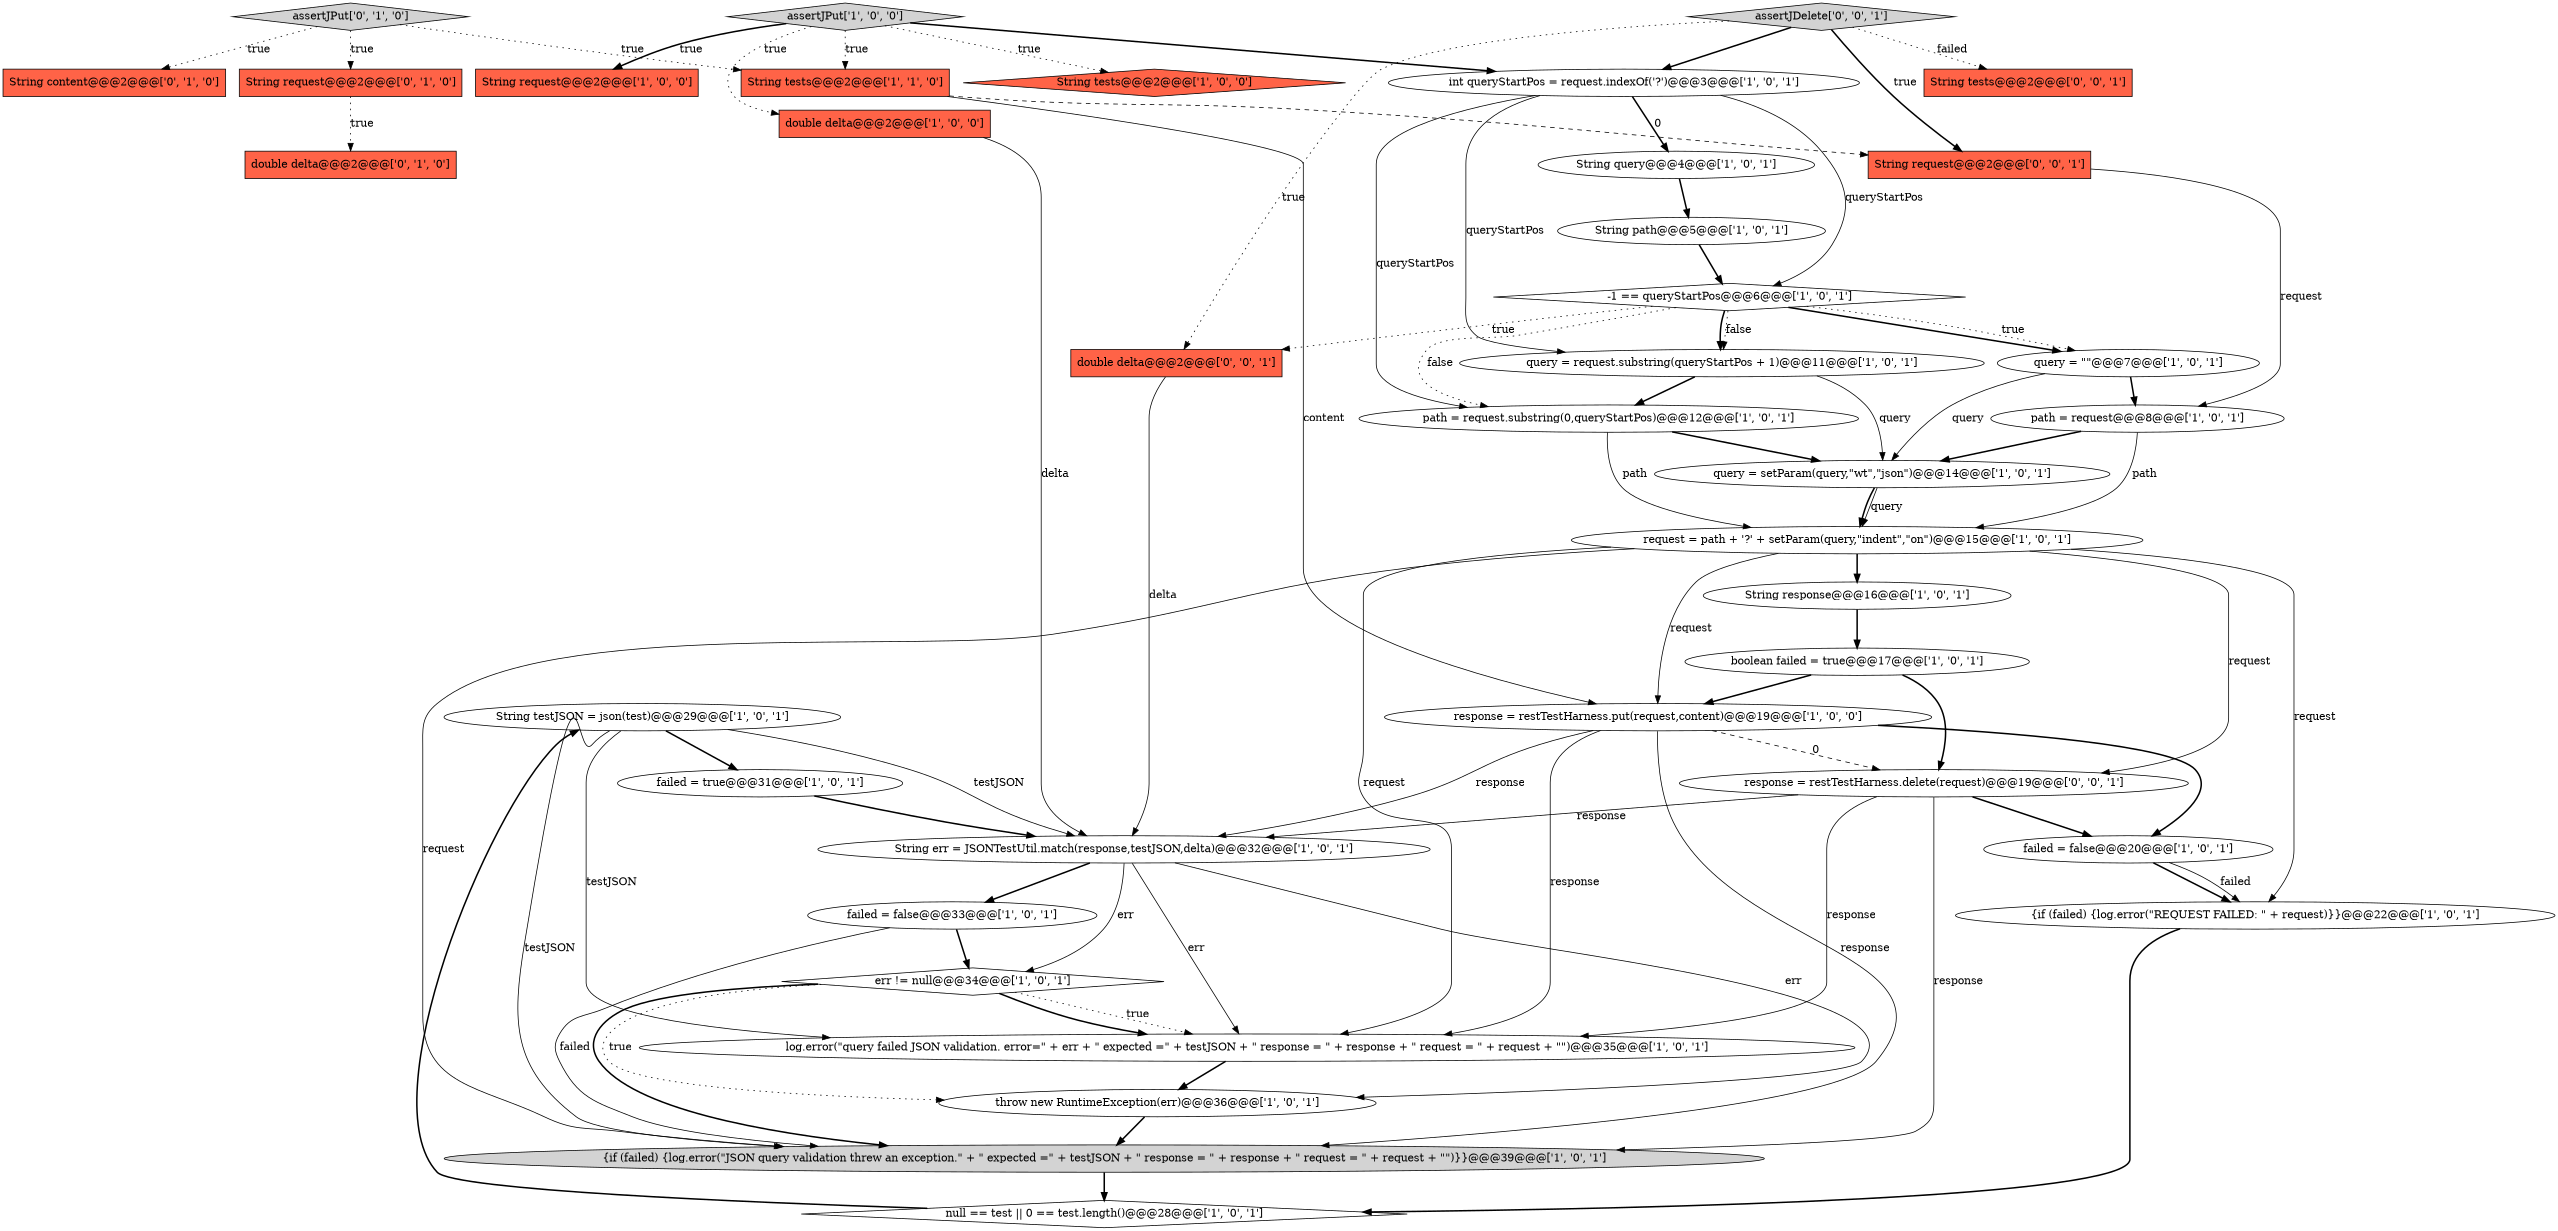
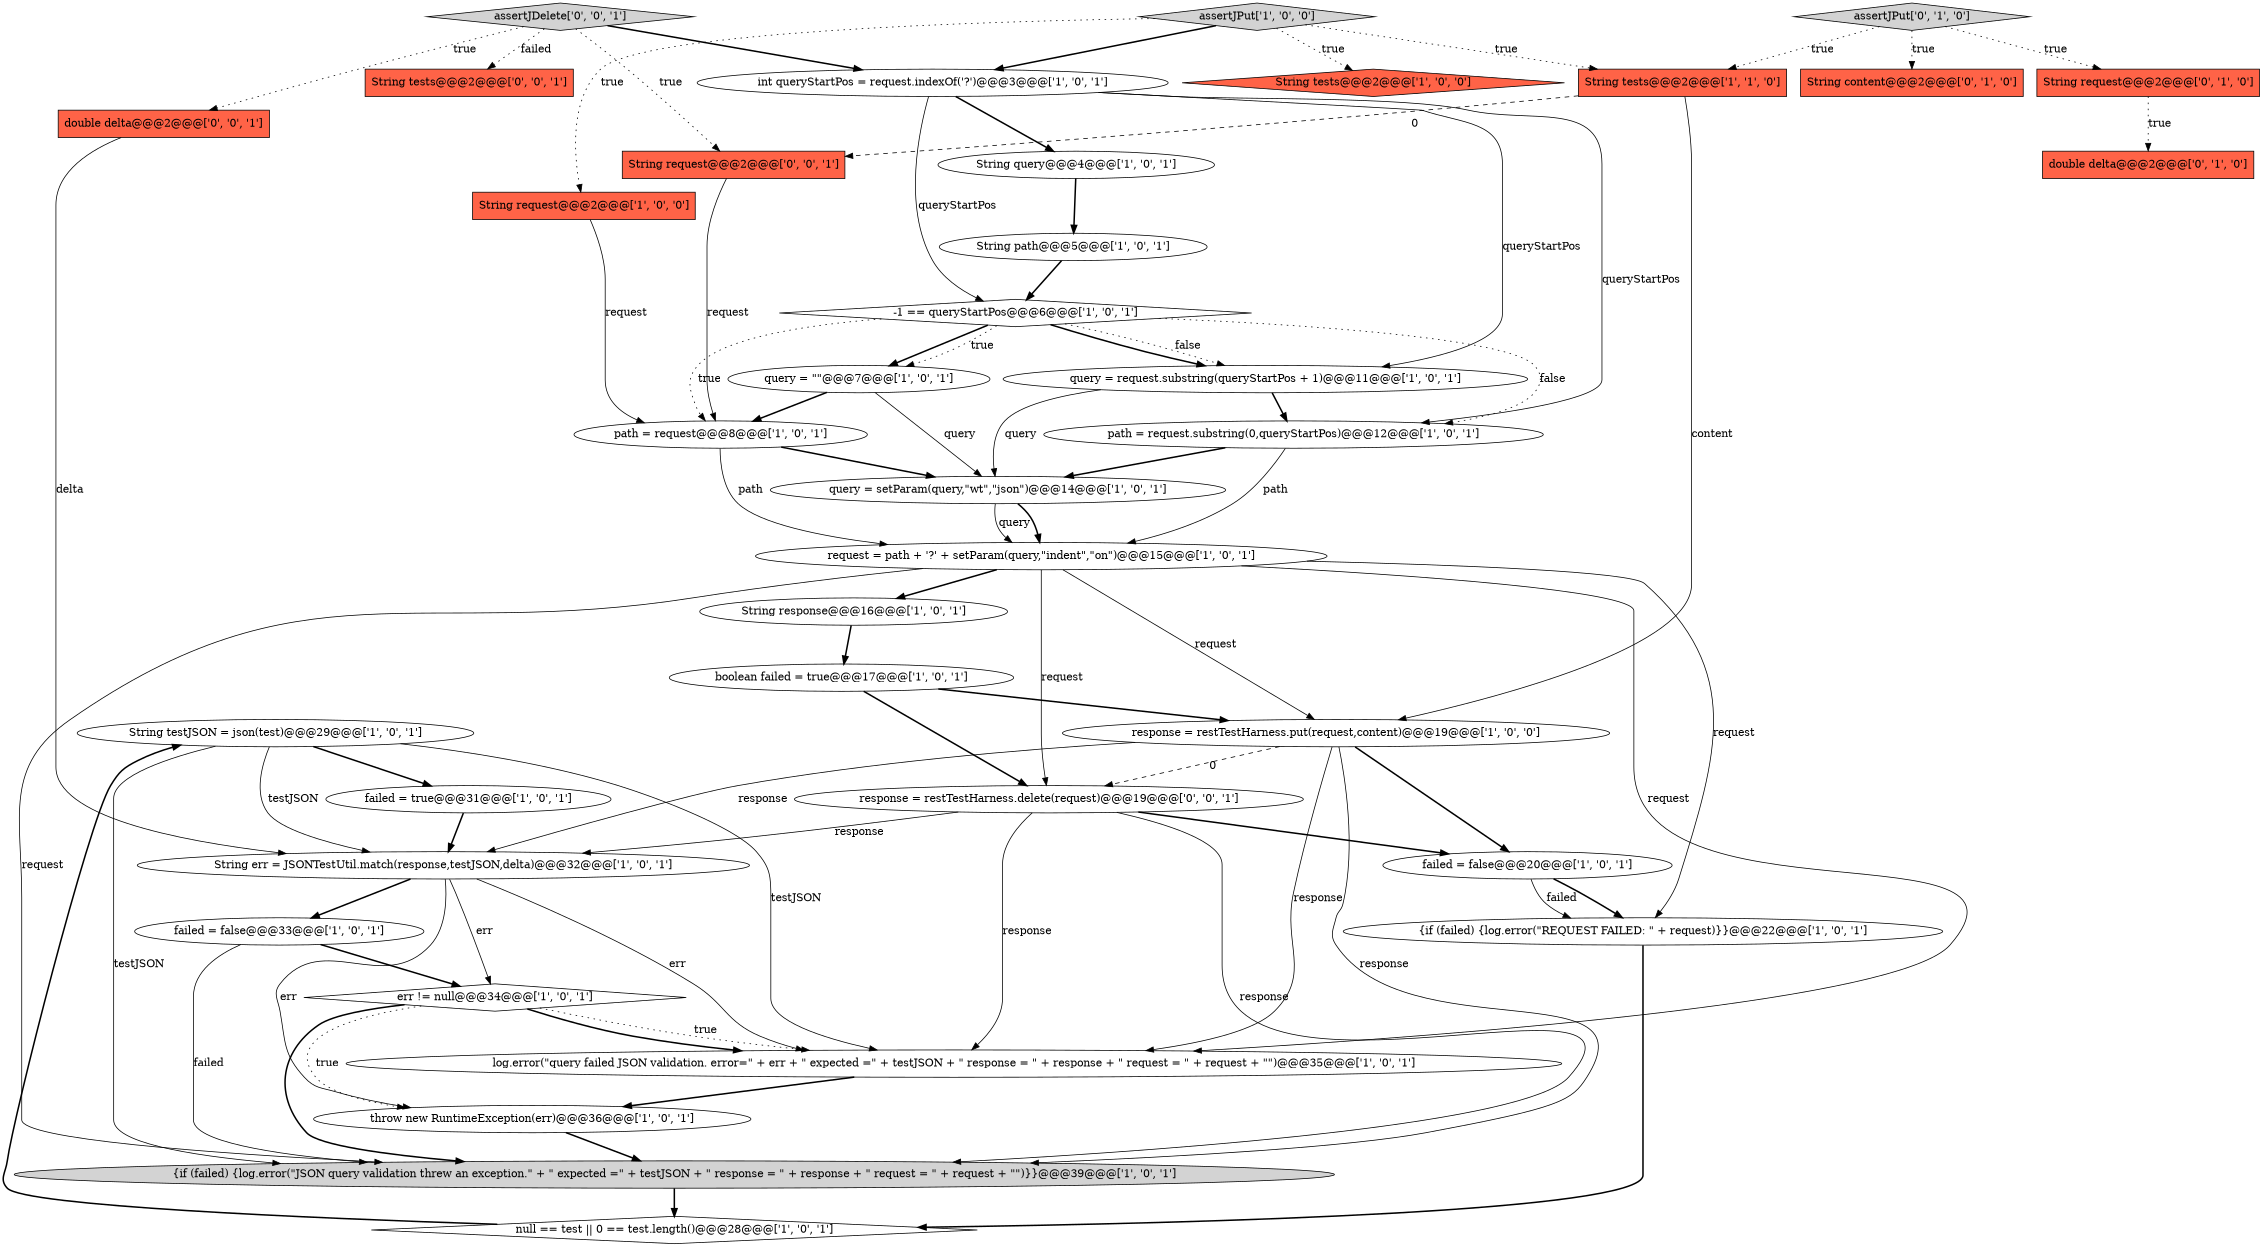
(702, 38) -> (815, 32)
(1889, 92) -> (646, 85)
(885, 124) -> none
none -> (605, 326)
(1480, 326) -> (760, 337)
